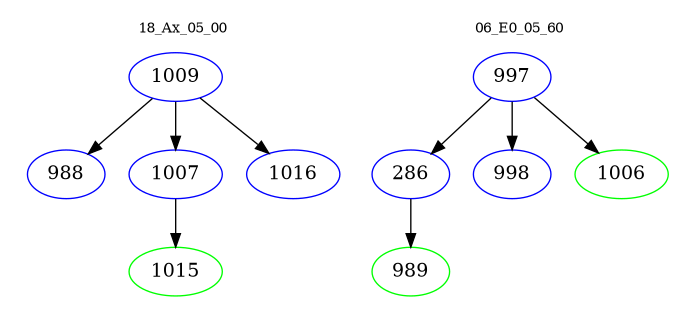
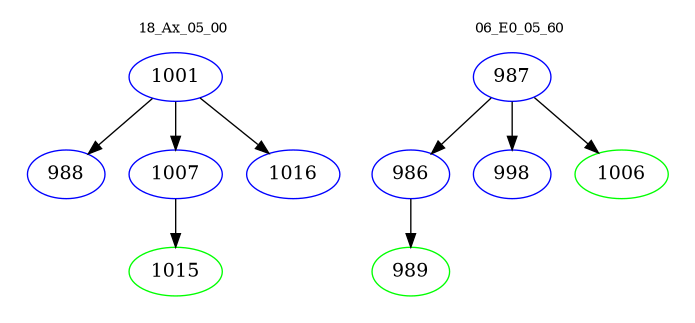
(176, 77) -> (176, 77)
(512, 77) -> (512, 77)
(411, 174) -> (411, 174)
